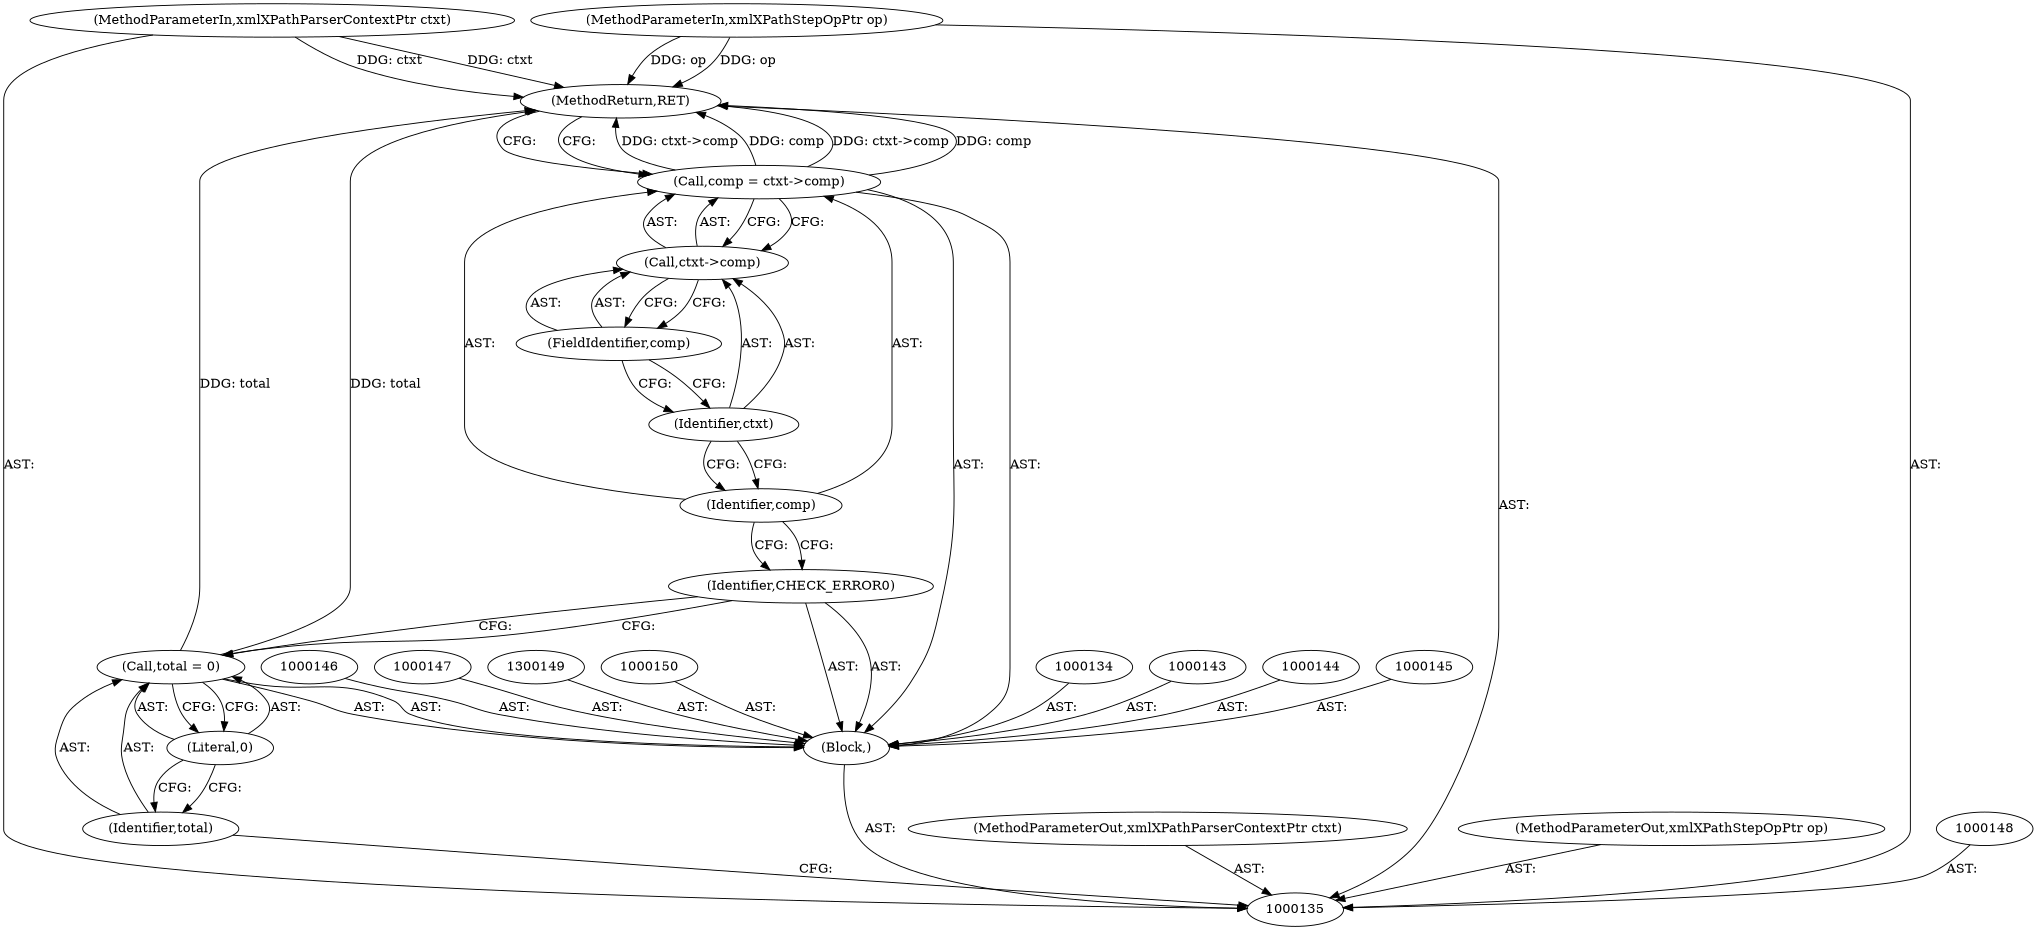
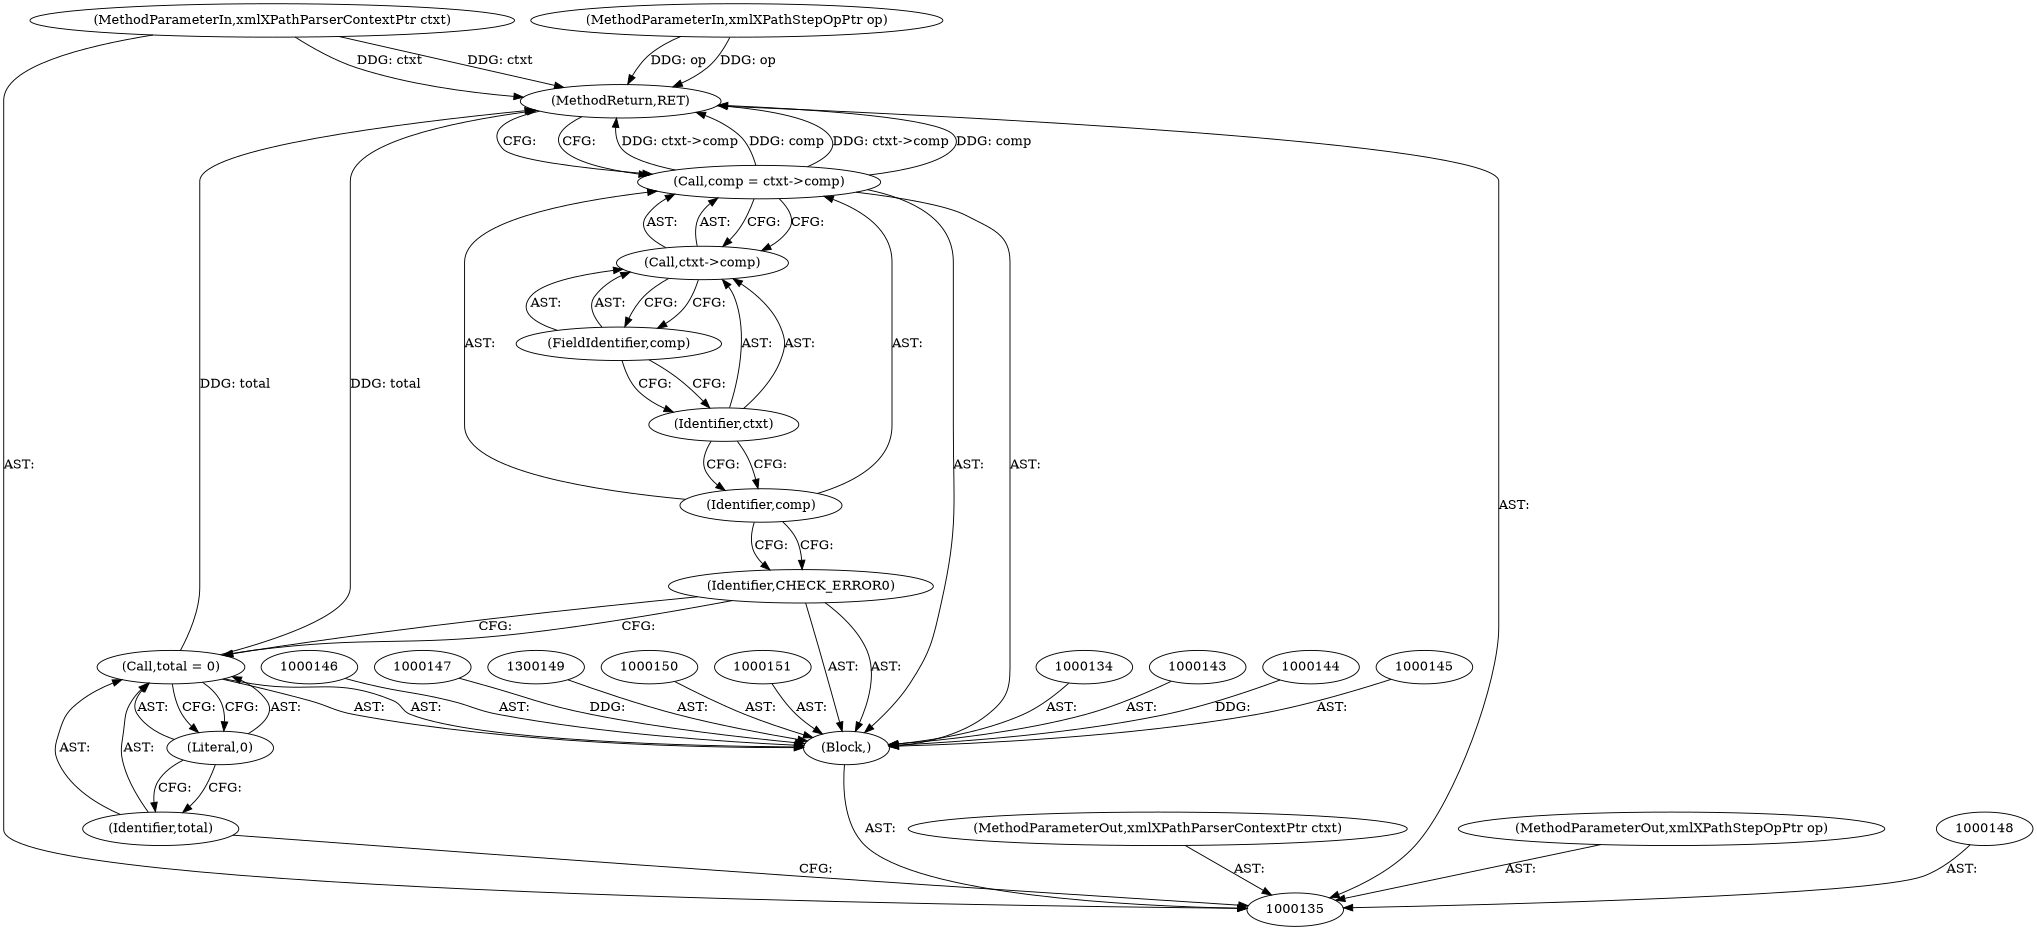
(1910, 259) -> none
none -> (763, 667)
(610, 708) -> (610, 708)
(1235, 708) -> (1235, 708)
